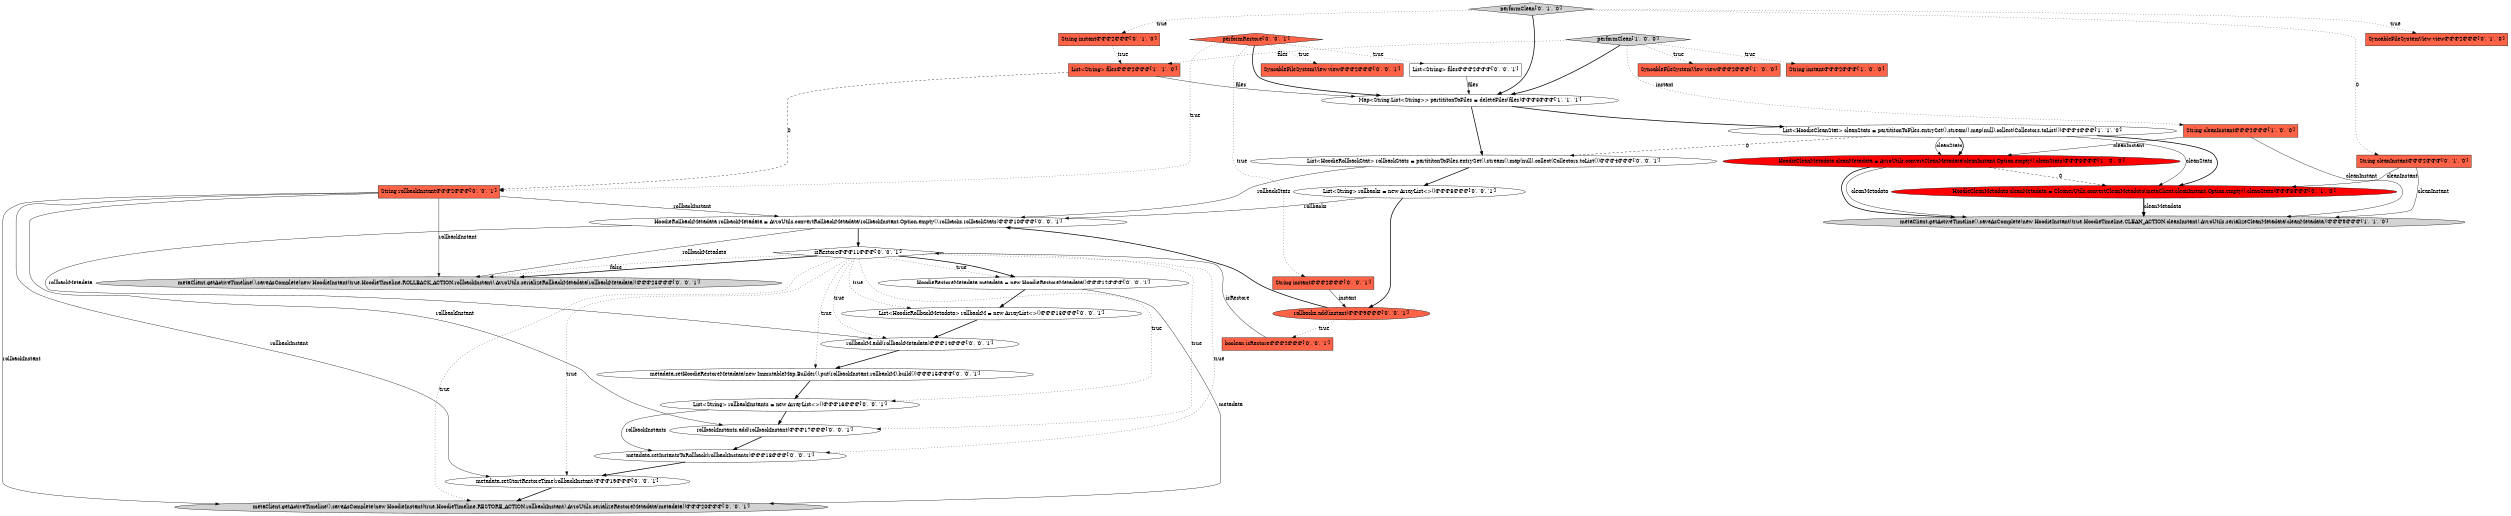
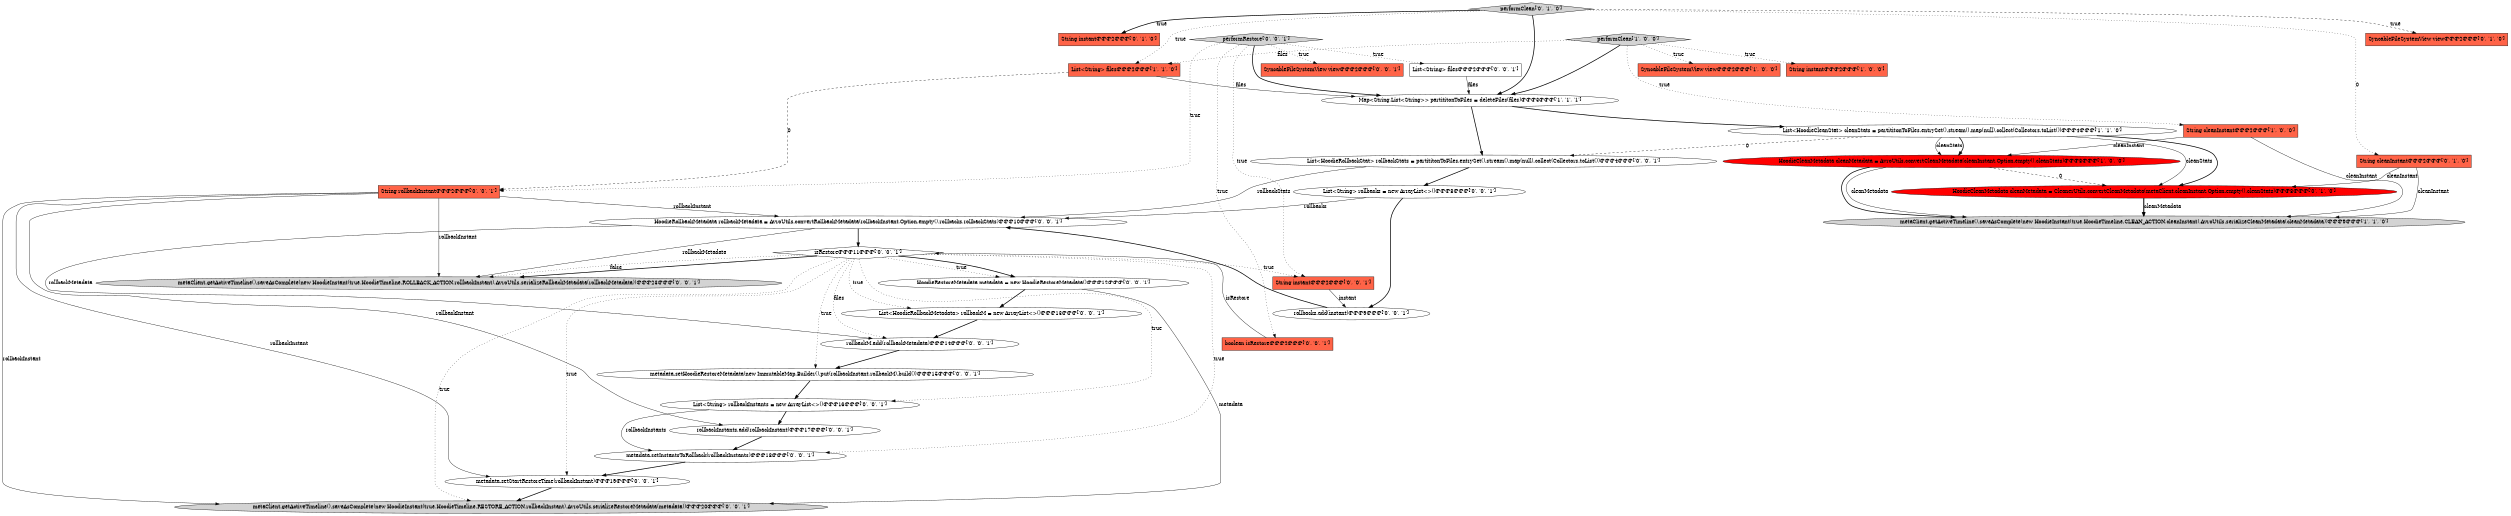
(2001, 12) -> (2001, 12)
(1302, 14) -> (1302, 14)
(1256, 40) -> (1256, 40)
(1116, 53) -> (1306, 18)
(1665, 85) -> (1665, 85)
(839, 298) -> (839, 298)
(1351, 314) -> (1351, 314)
(1316, 328) -> (1216, 191)
(1191, 369) -> (1147, 260)
